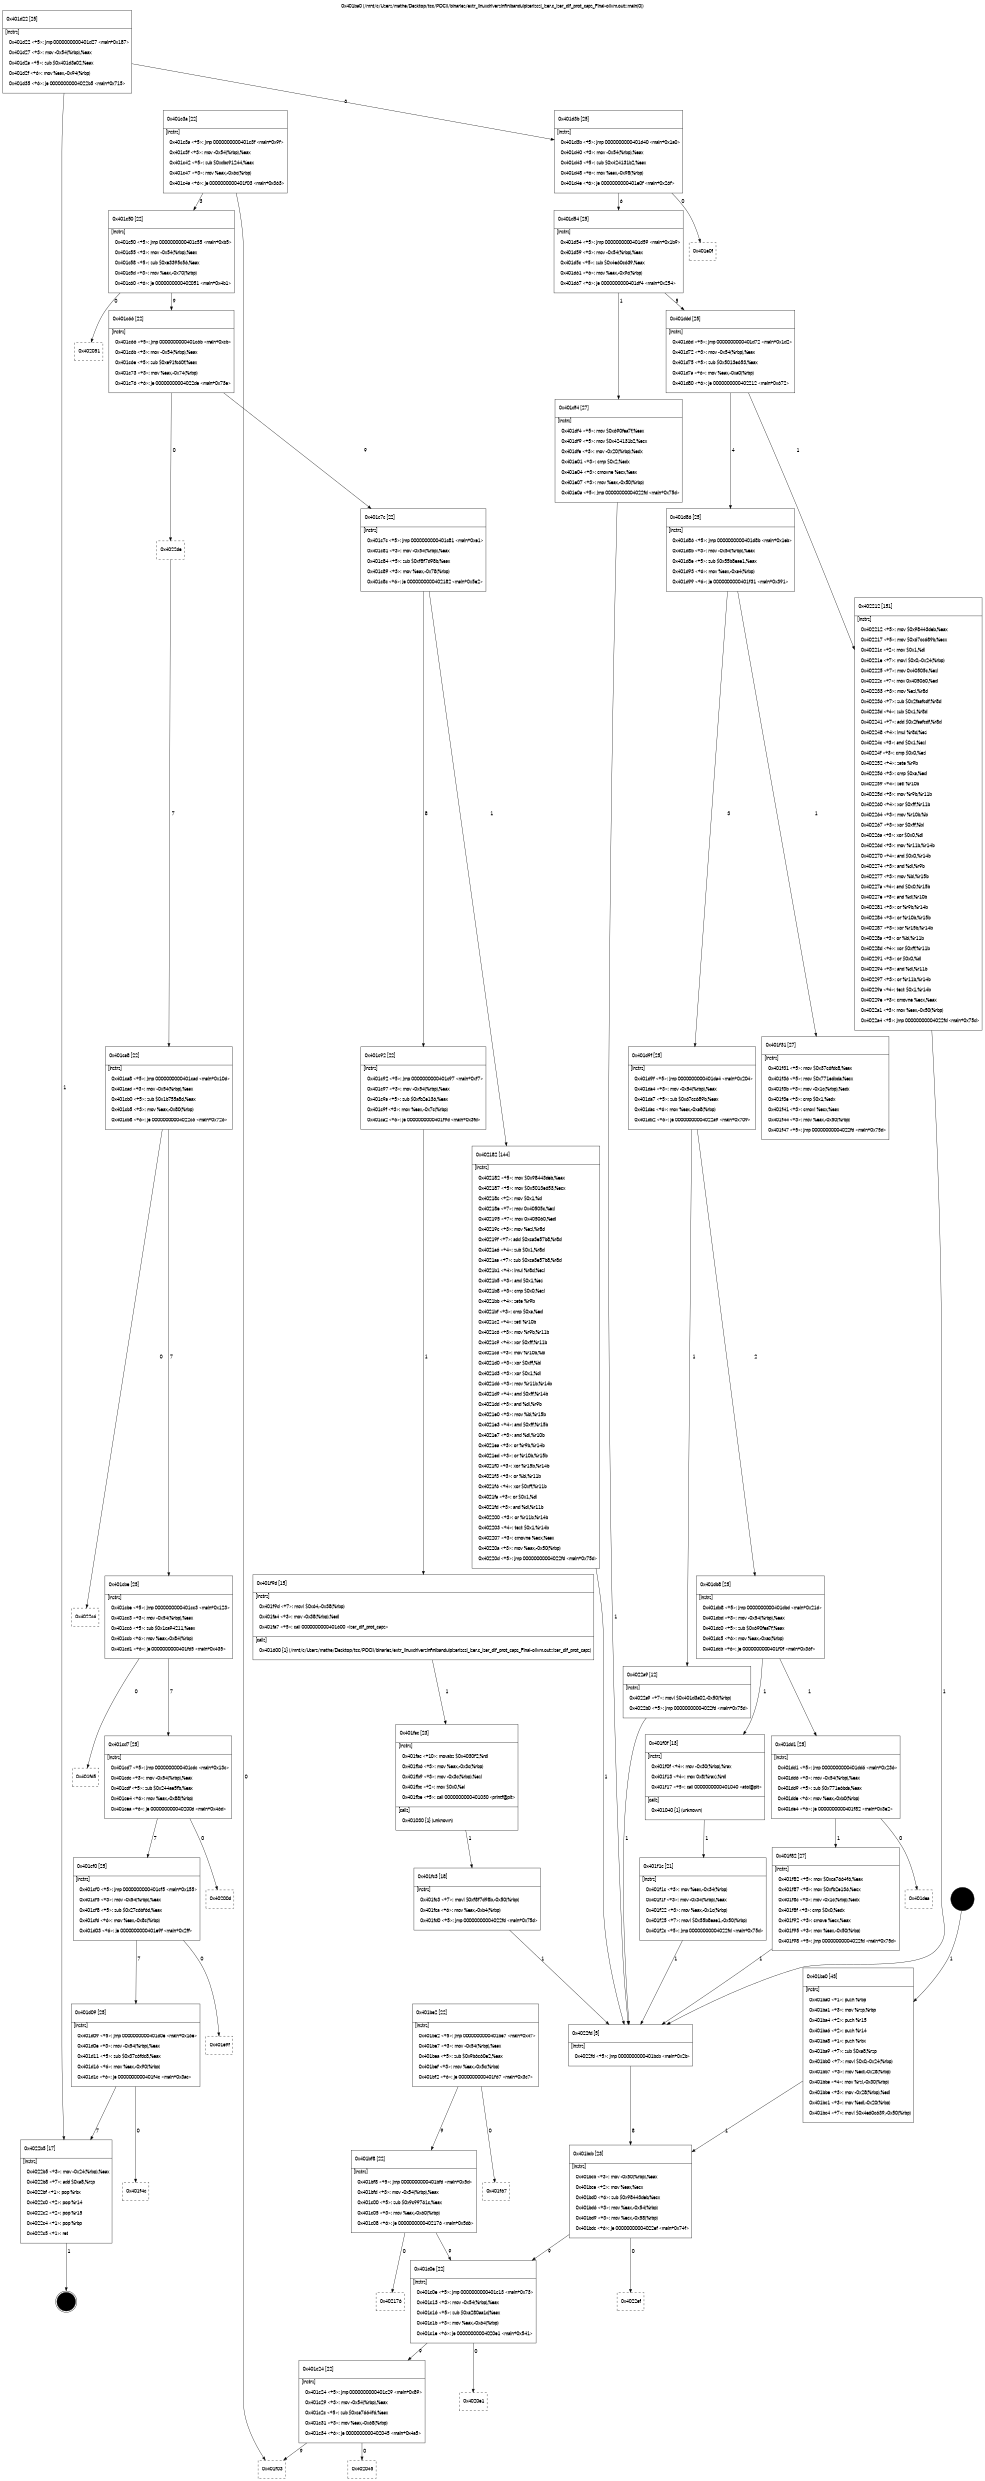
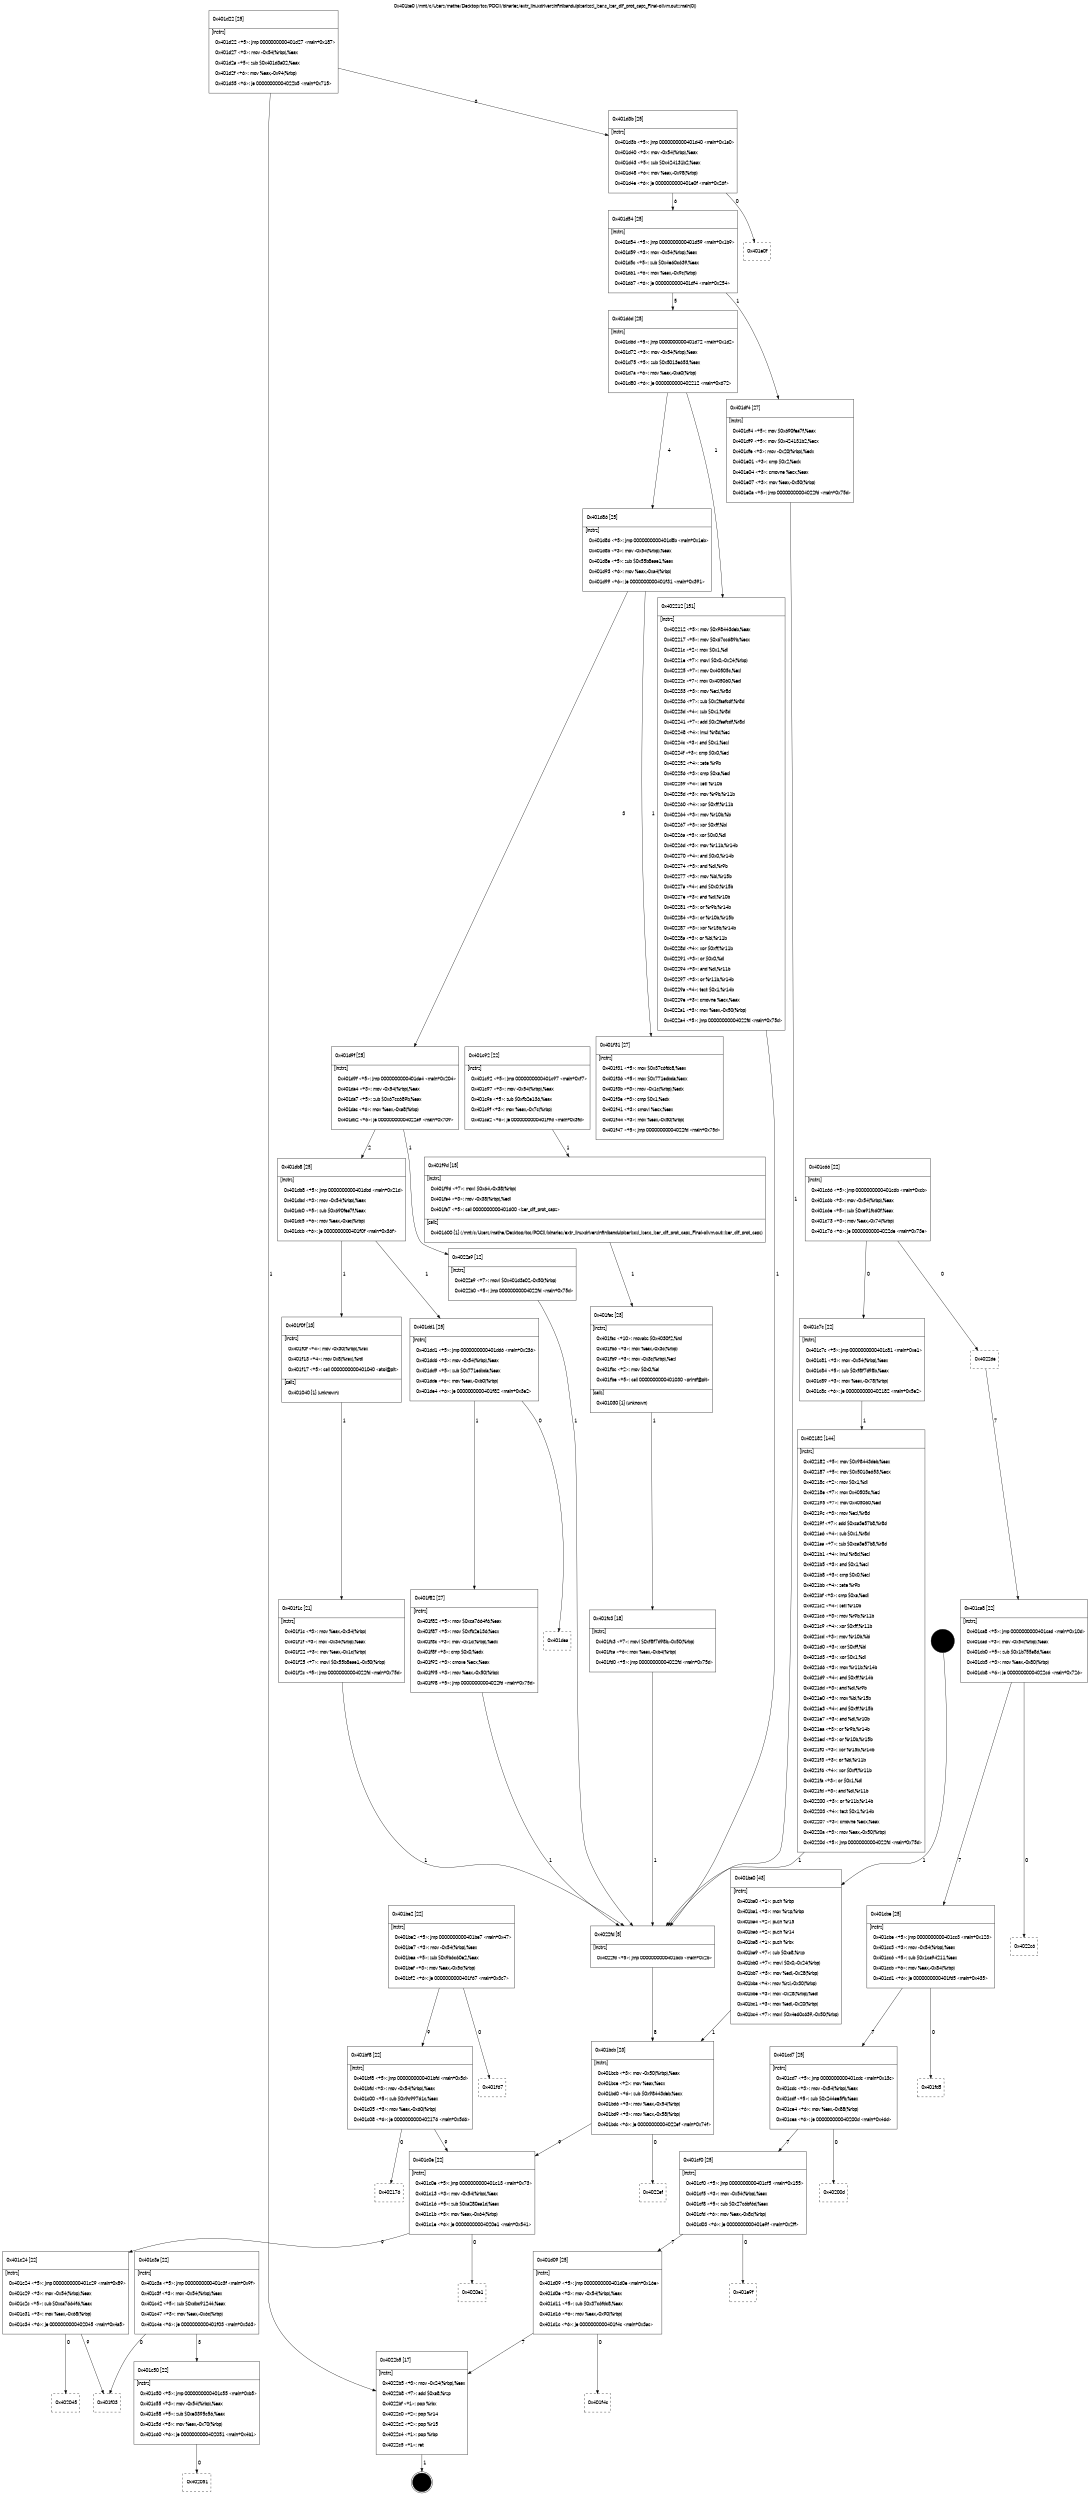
(171, 300) -> none
(365, 451) -> (868, 1275)
(423, 817) -> none
